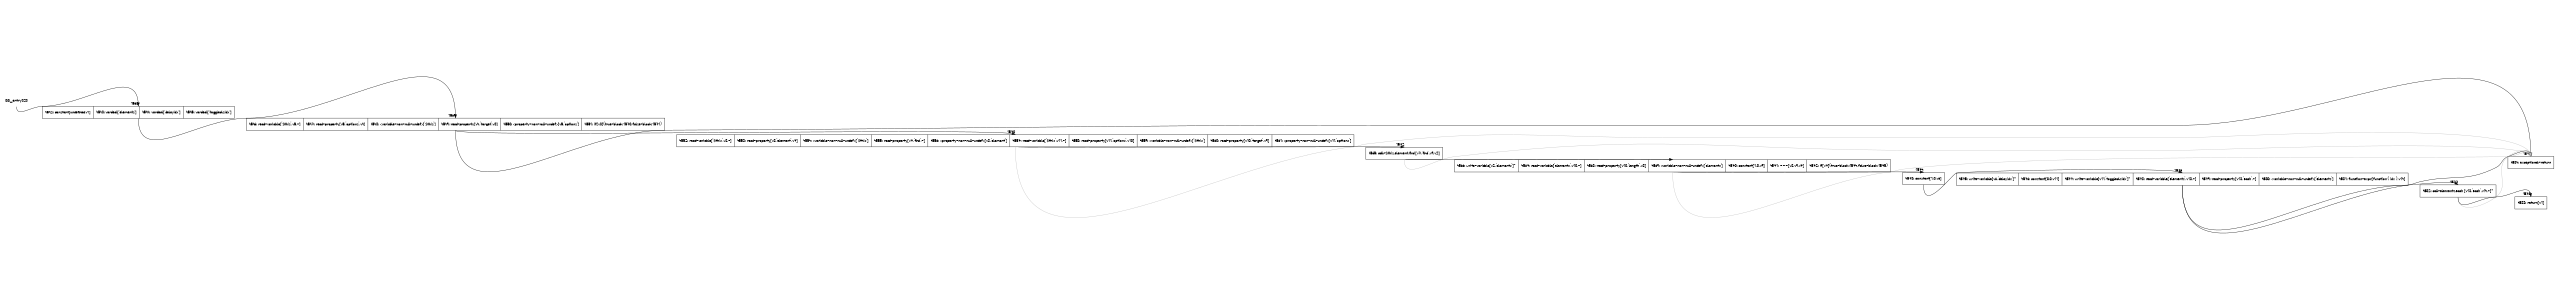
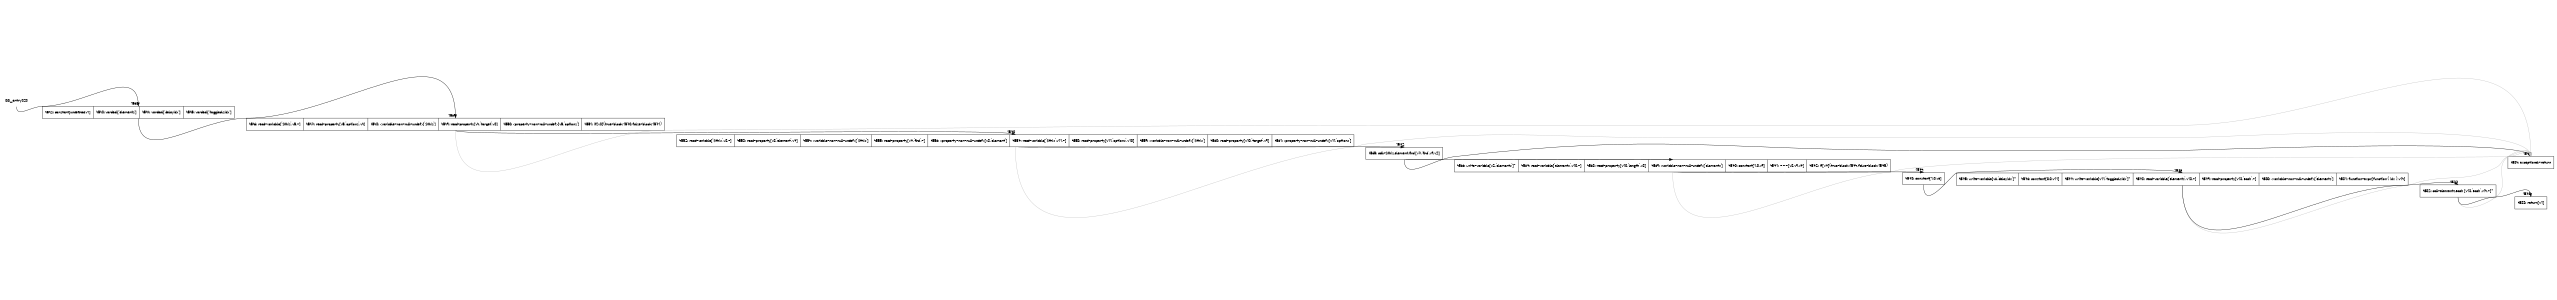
(1502, 125) -> (1502, 125)
(1962, 150) -> (1962, 150)
(2344, 201) -> (2344, 201)
